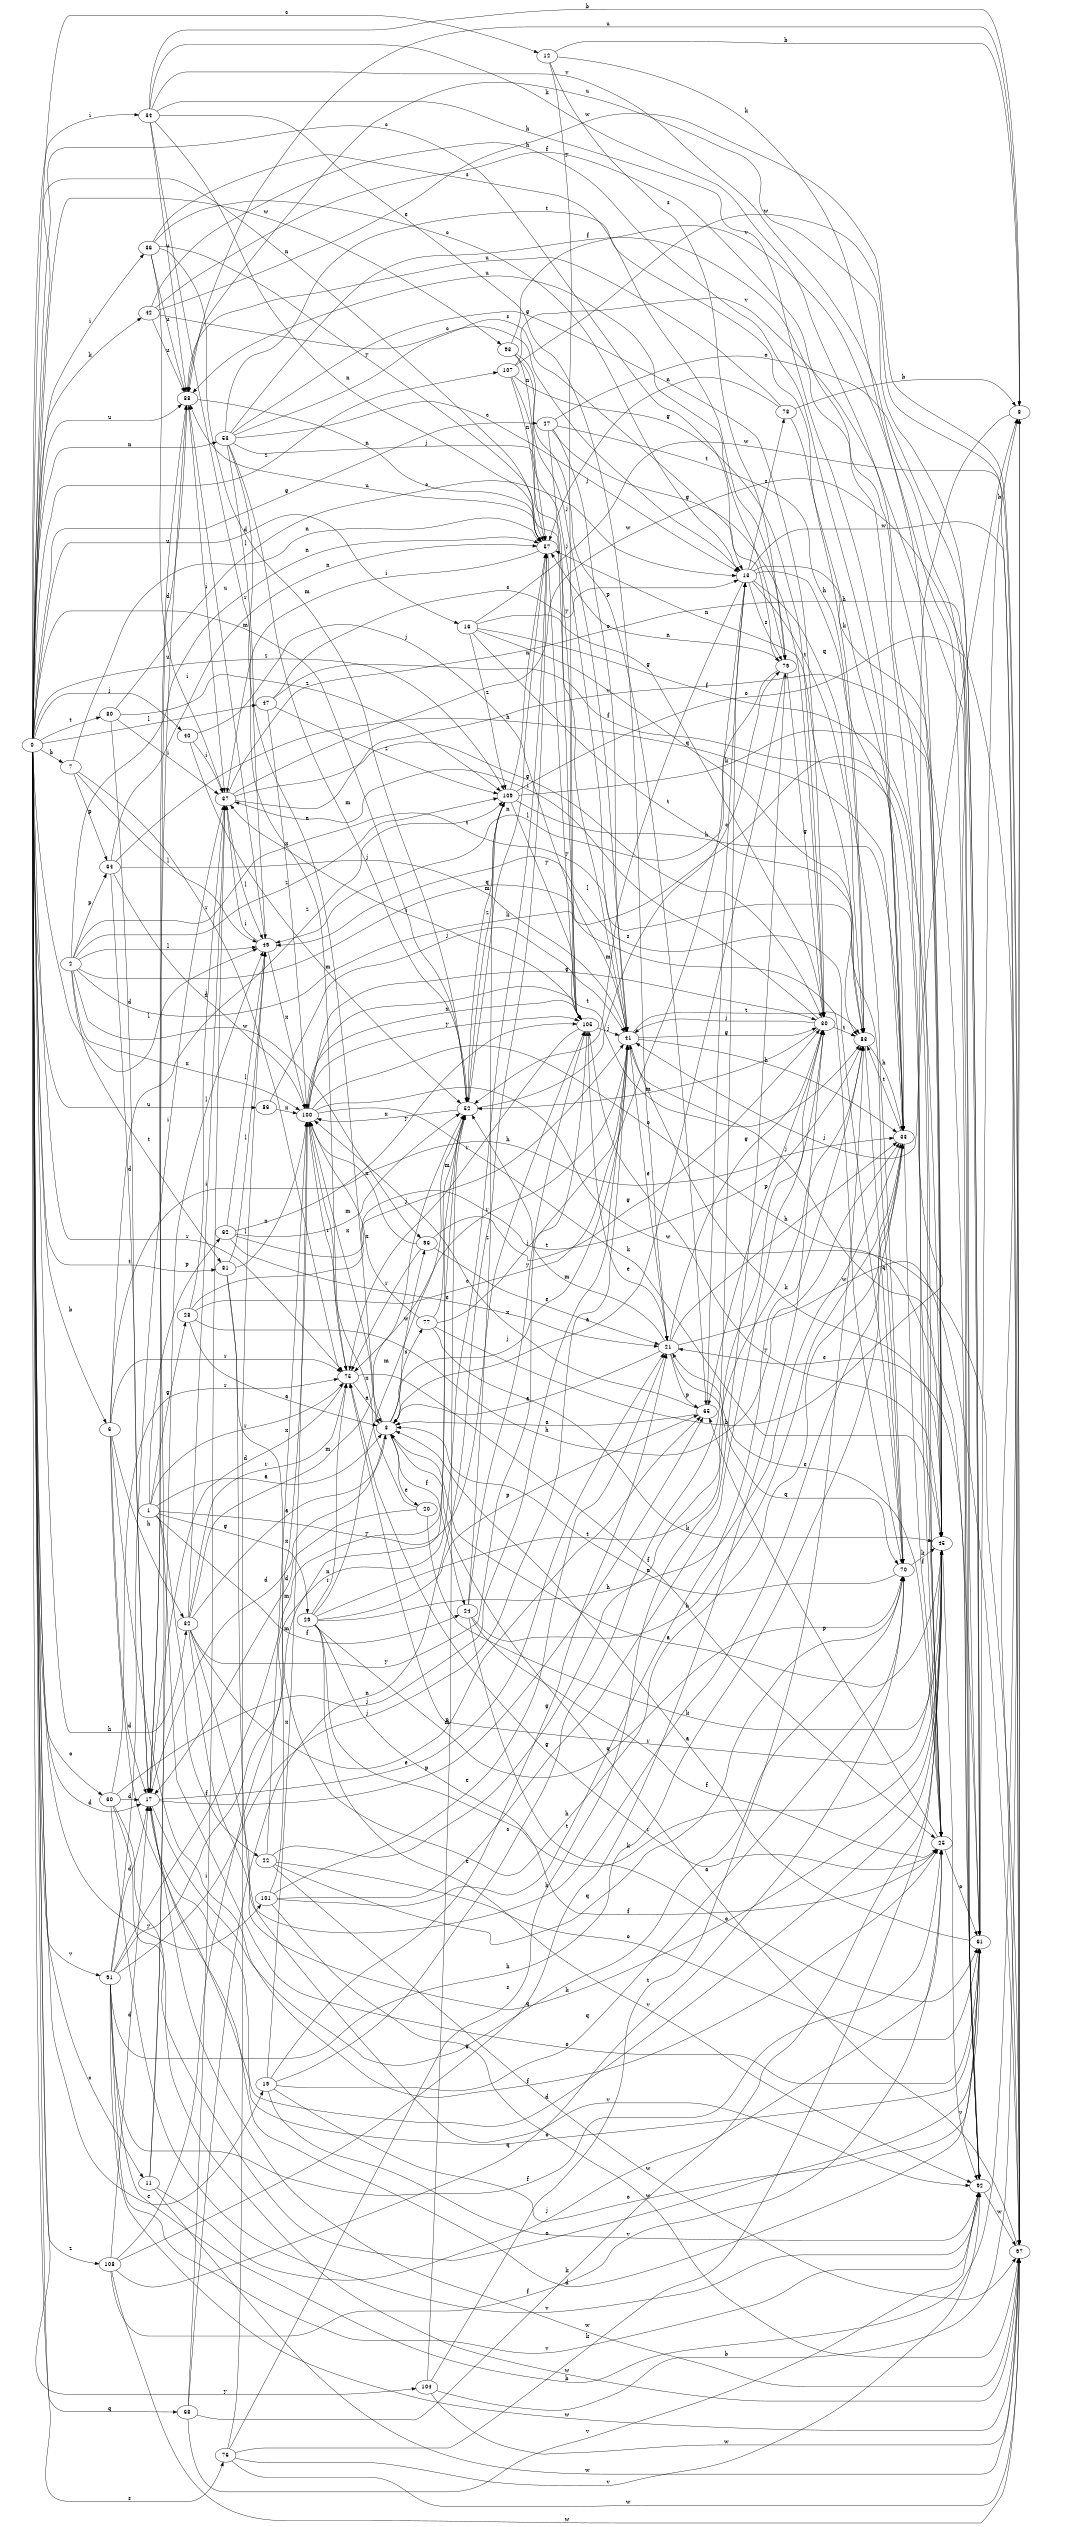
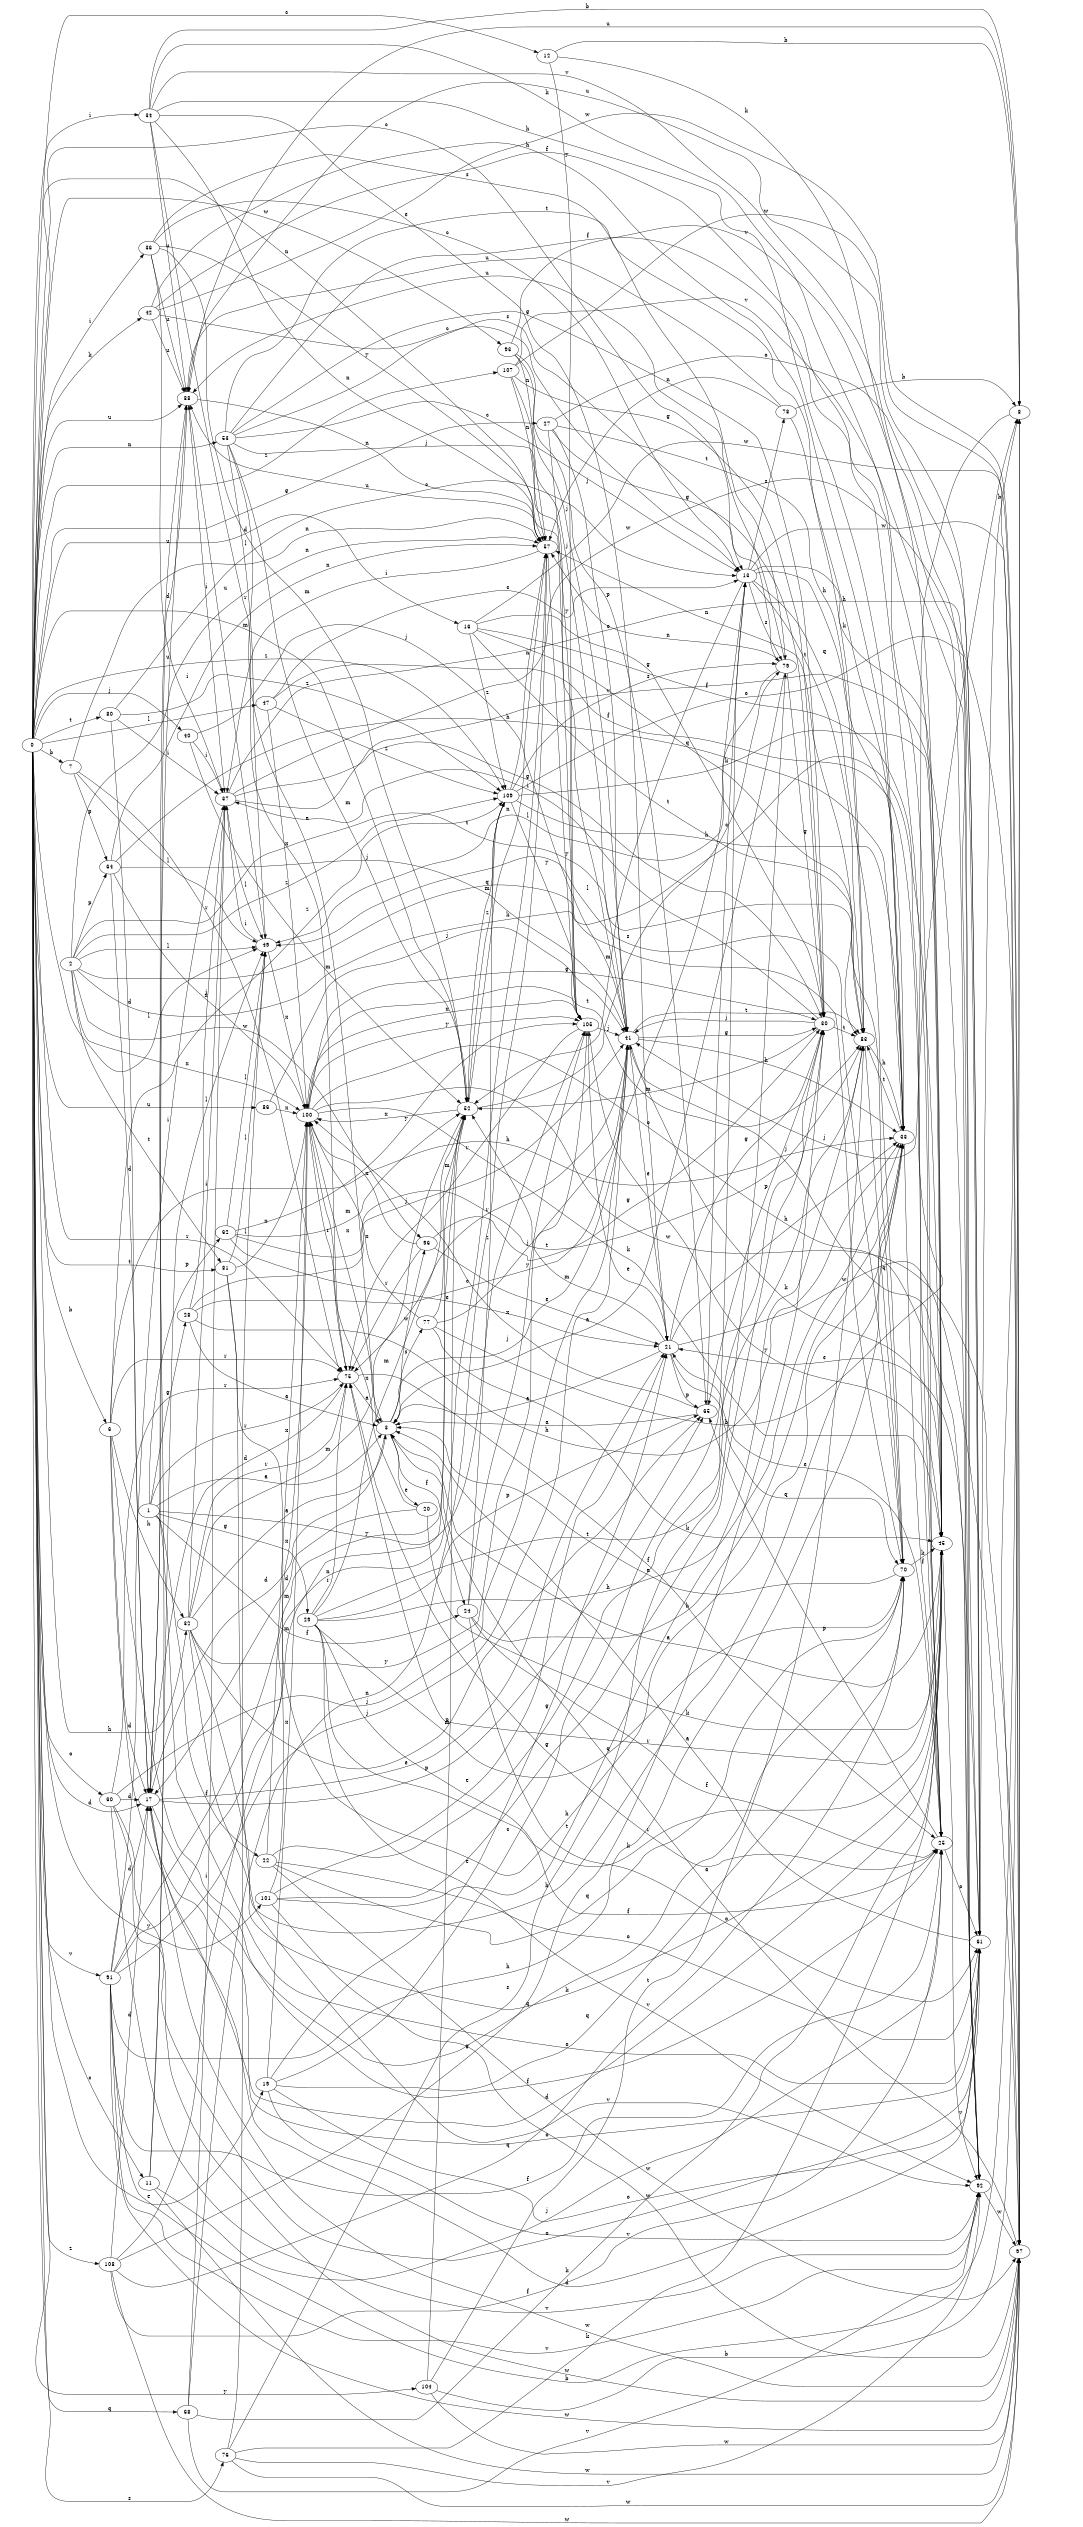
(716, 336) -> (623, 690)
(419, 918) -> none
